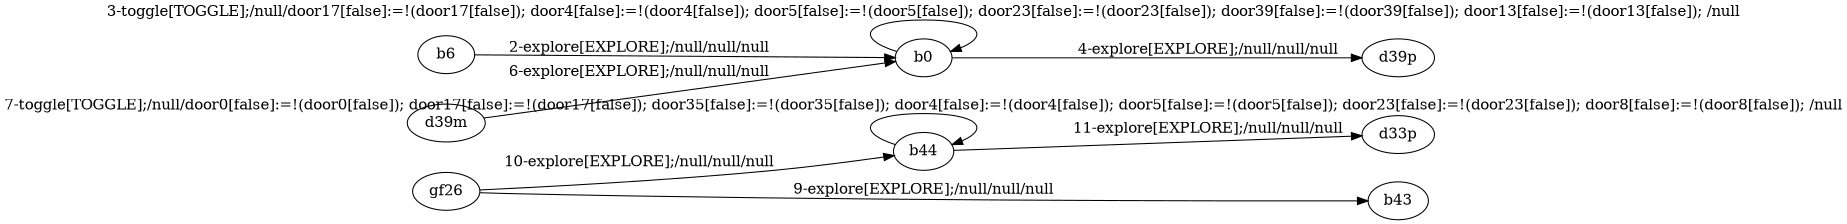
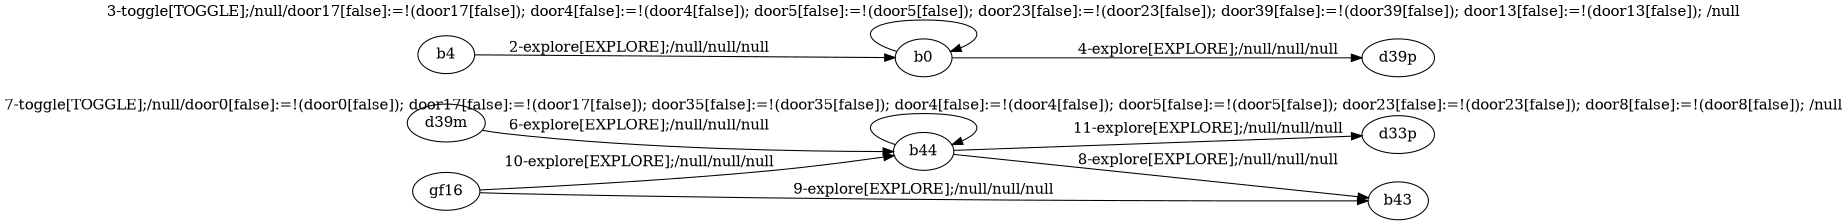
(446, 55) -> (446, 55)
(685, 90) -> (682, 147)
none -> (1156, 176)
(446, 191) -> (446, 191)
